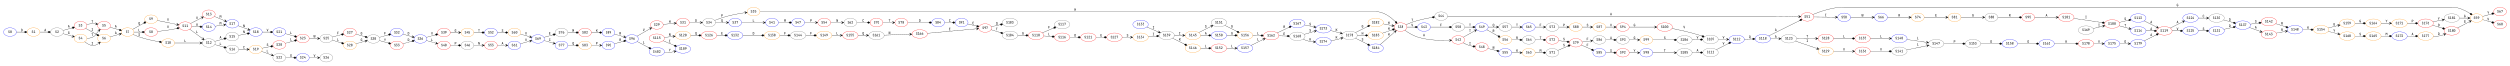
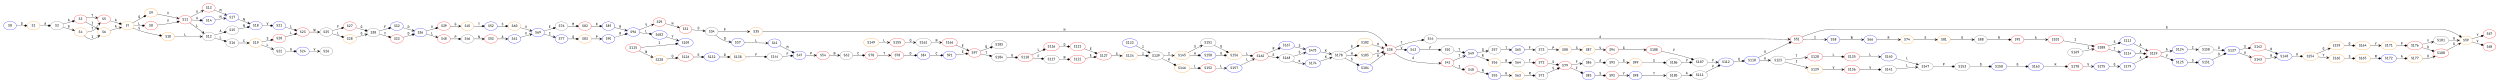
(1323, 29) -> (1313, 51)
(810, 35) -> (786, 56)
none -> (1078, 59)
